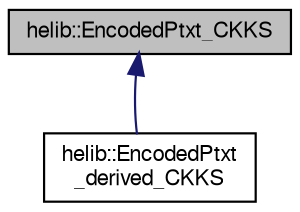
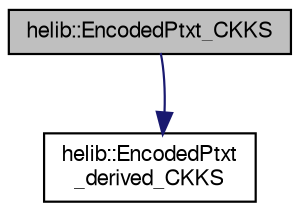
(135, 105) -> (164, 82)
